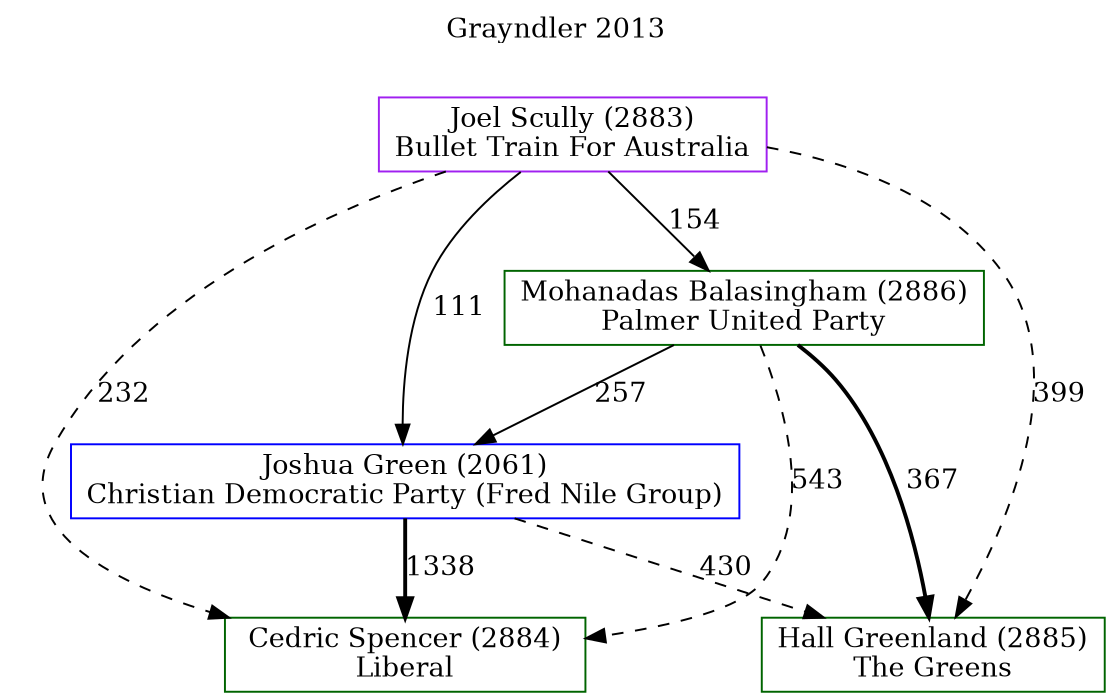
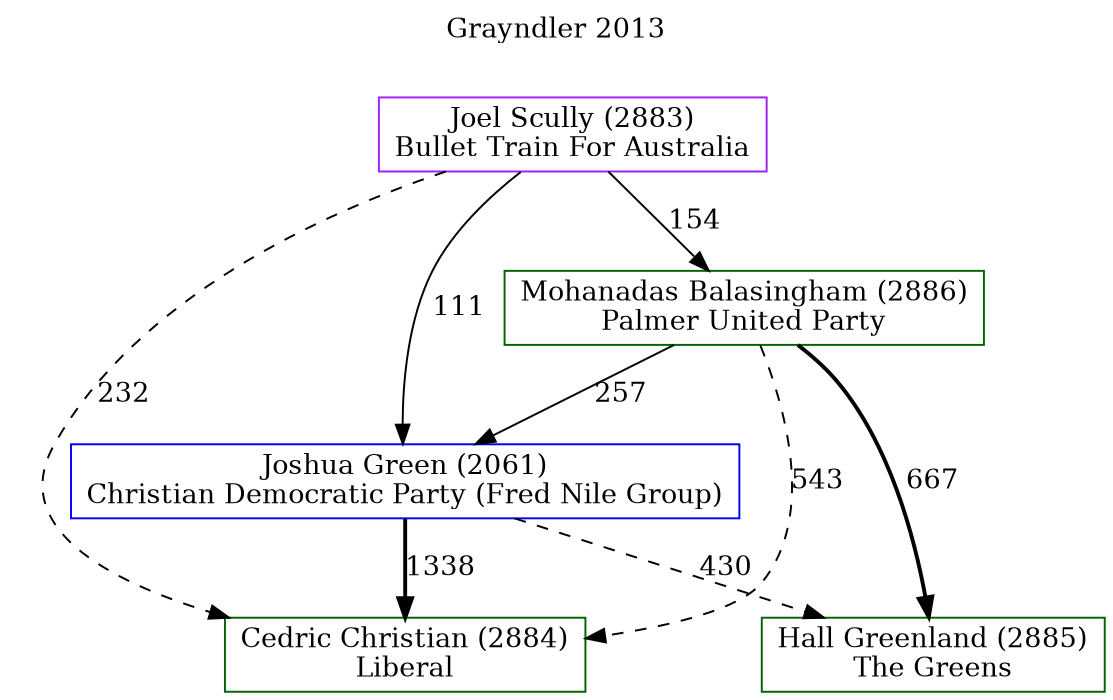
(1020, 305) -> none
(933, 481) -> (933, 481)
(405, 655) -> (405, 655)
